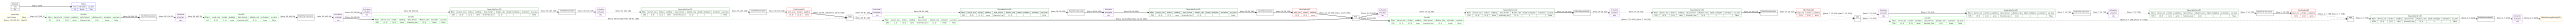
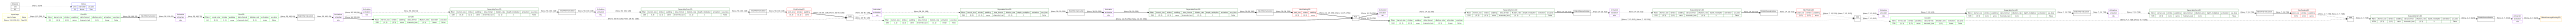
(45, 7) -> (45, 7)
